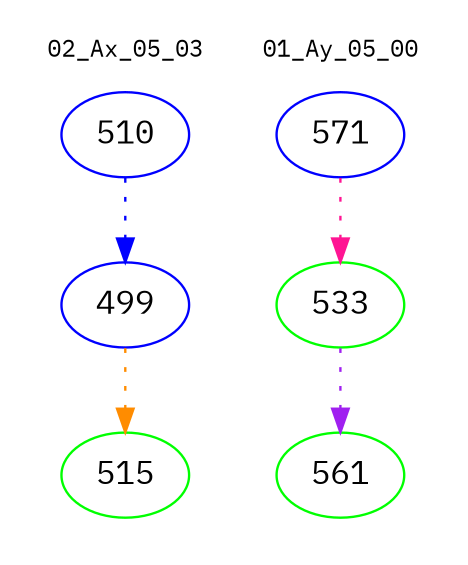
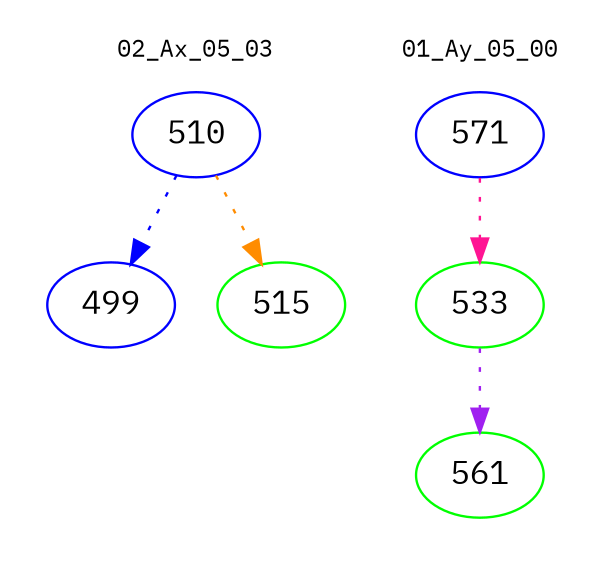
(125, 378) -> (233, 209)
